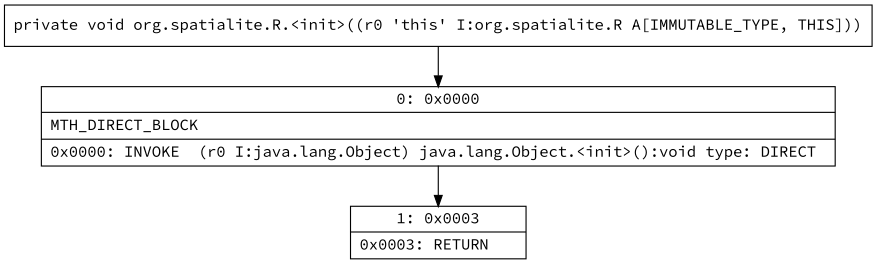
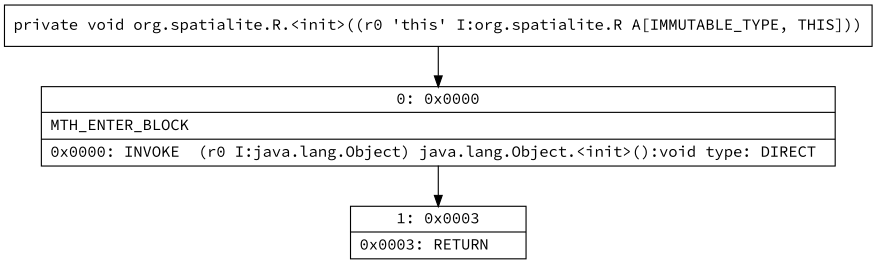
(125, 125) -> (120, 125)
